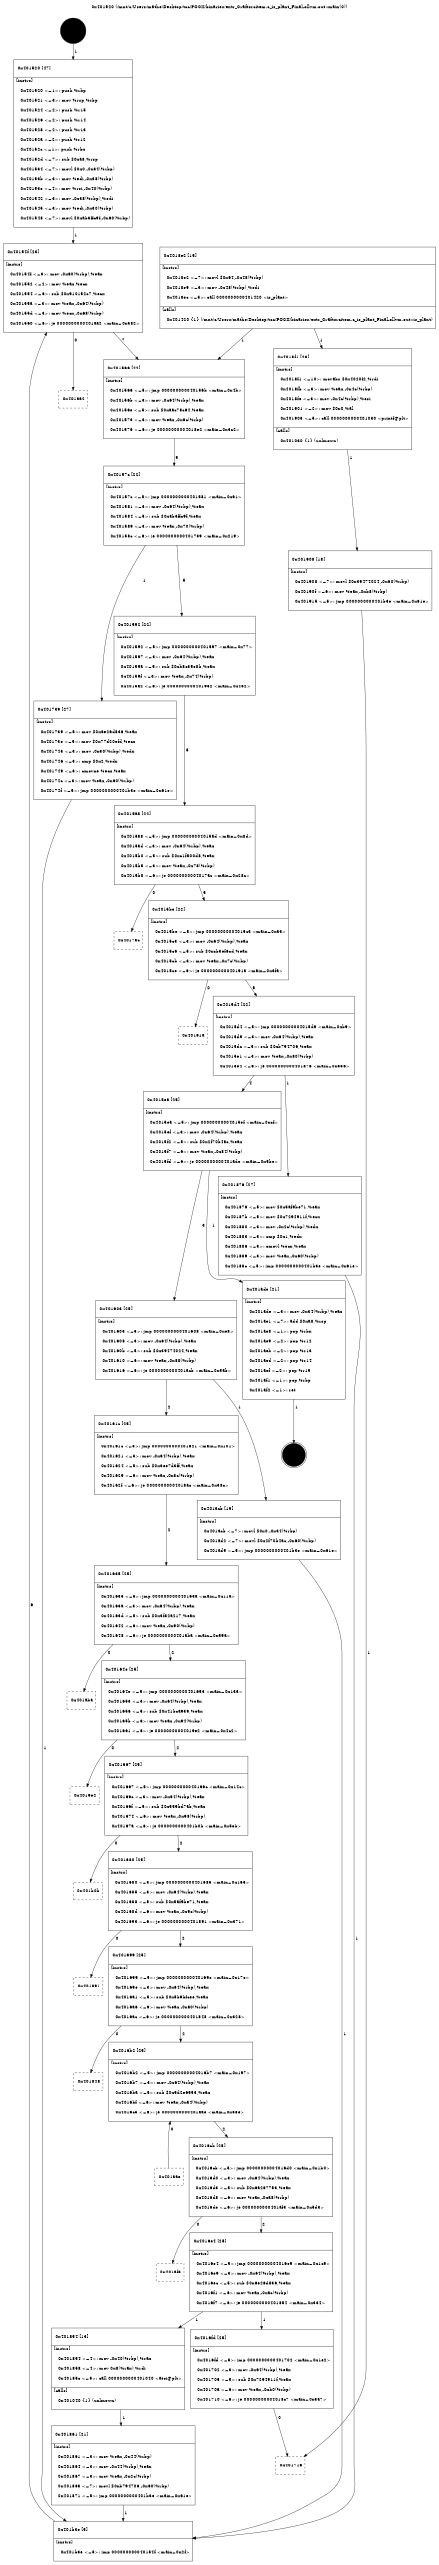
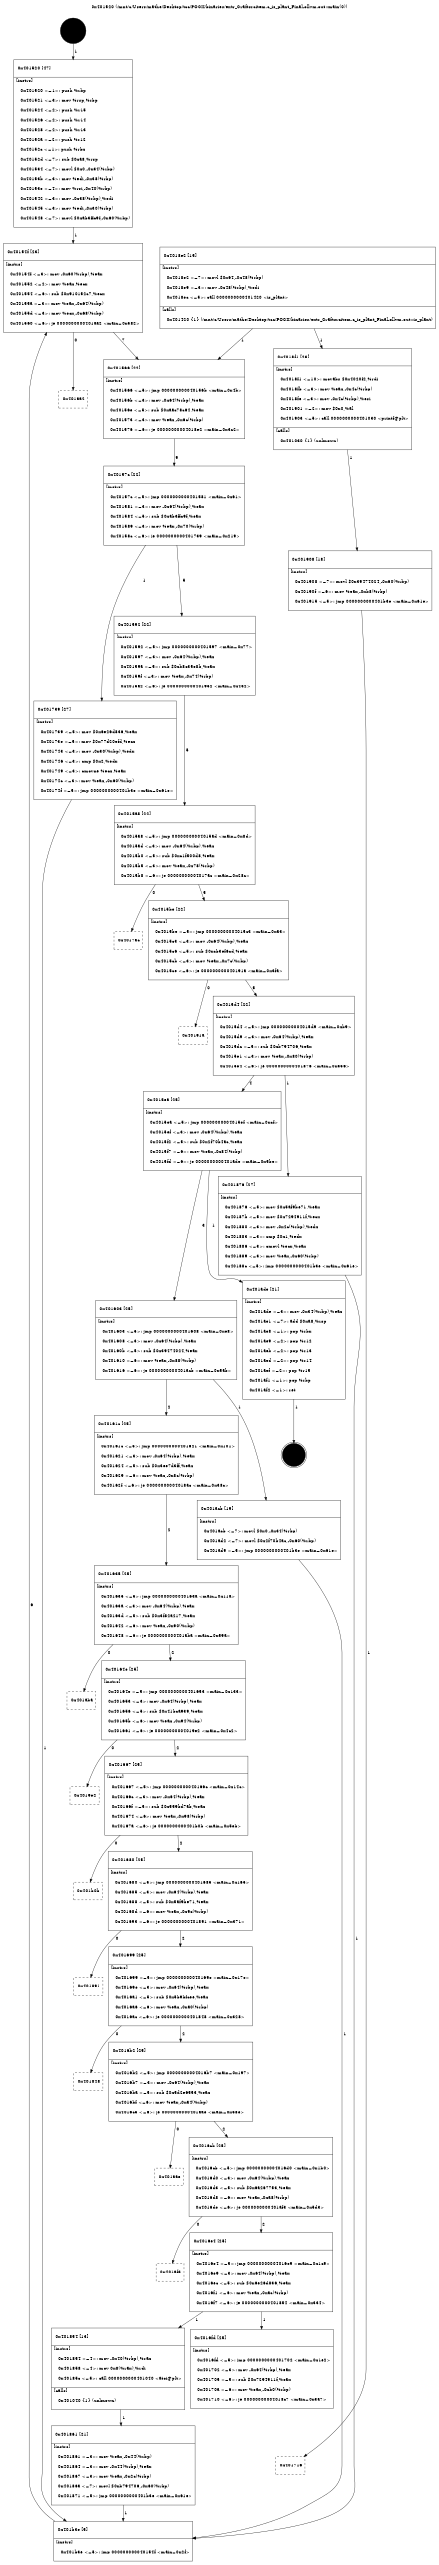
(168, 2146) -> (173, 2143)
(280, 2431) -> none
